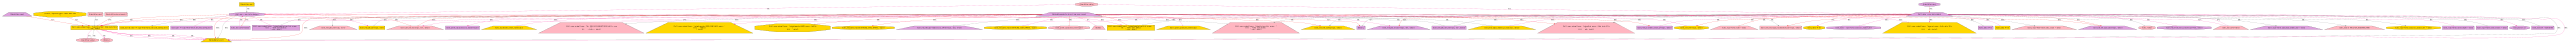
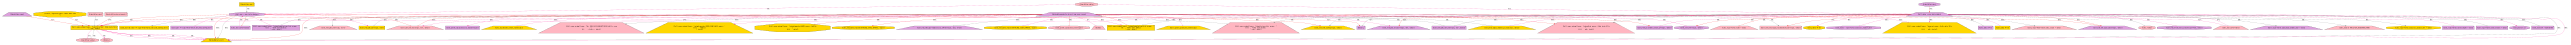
(1691, 28) -> (1691, 28)
